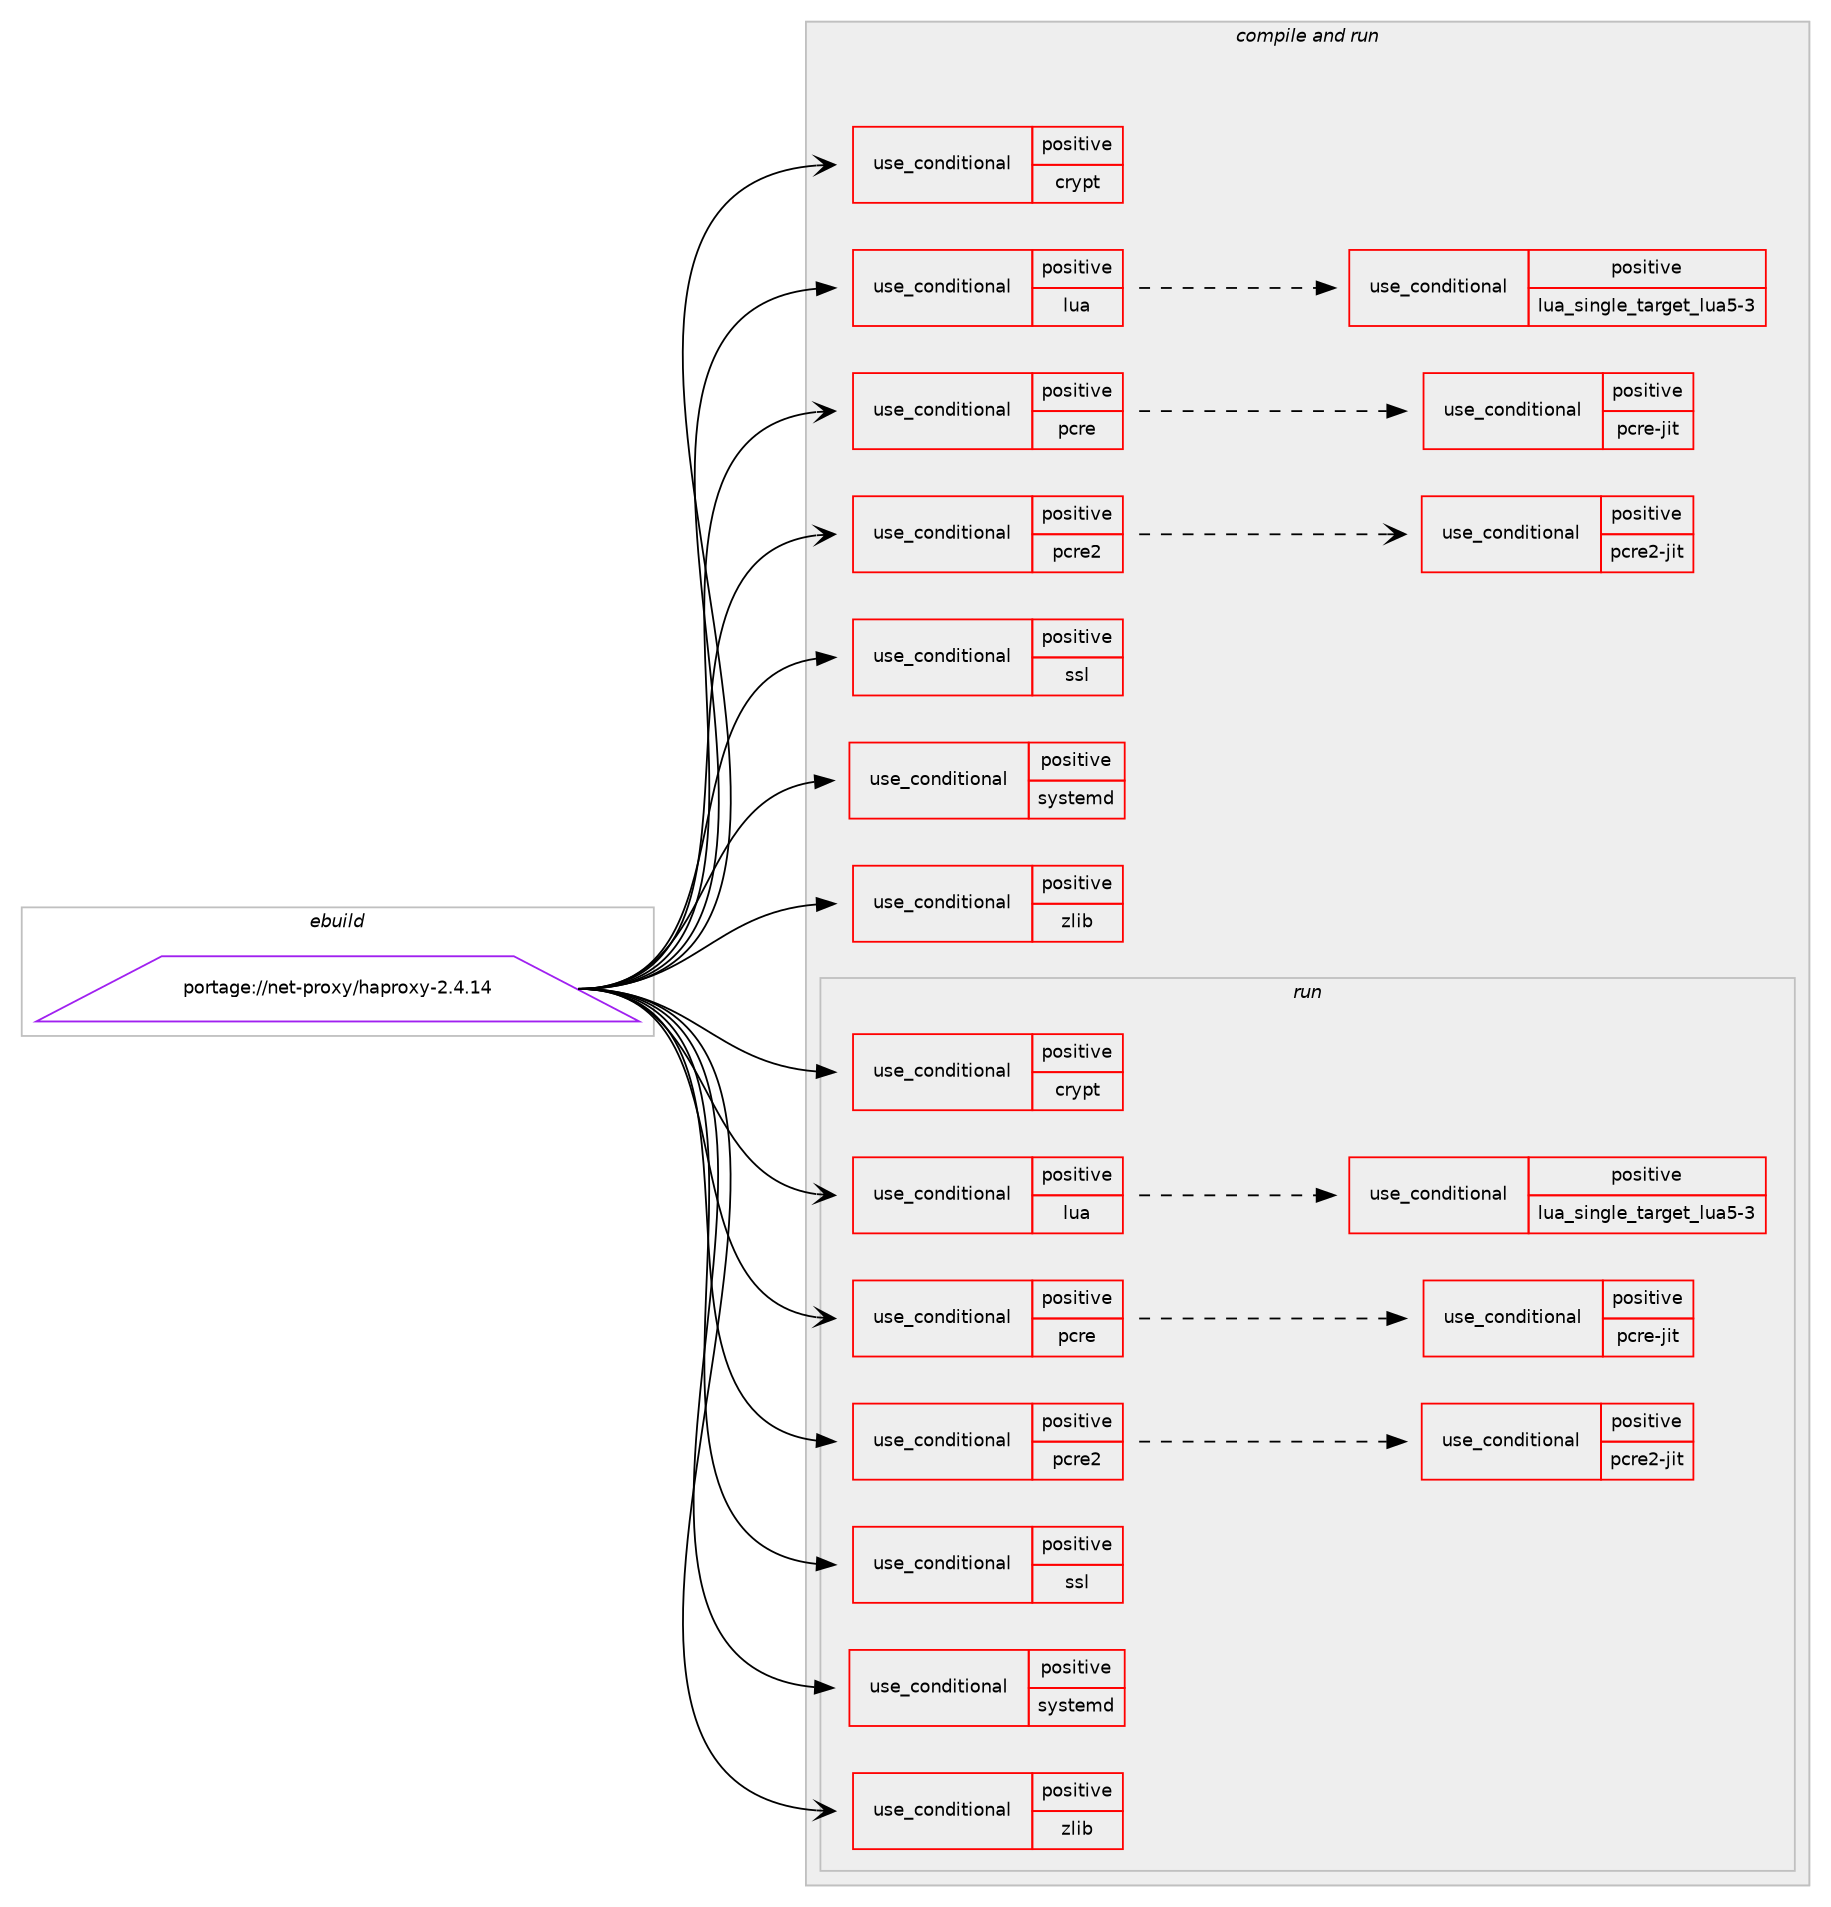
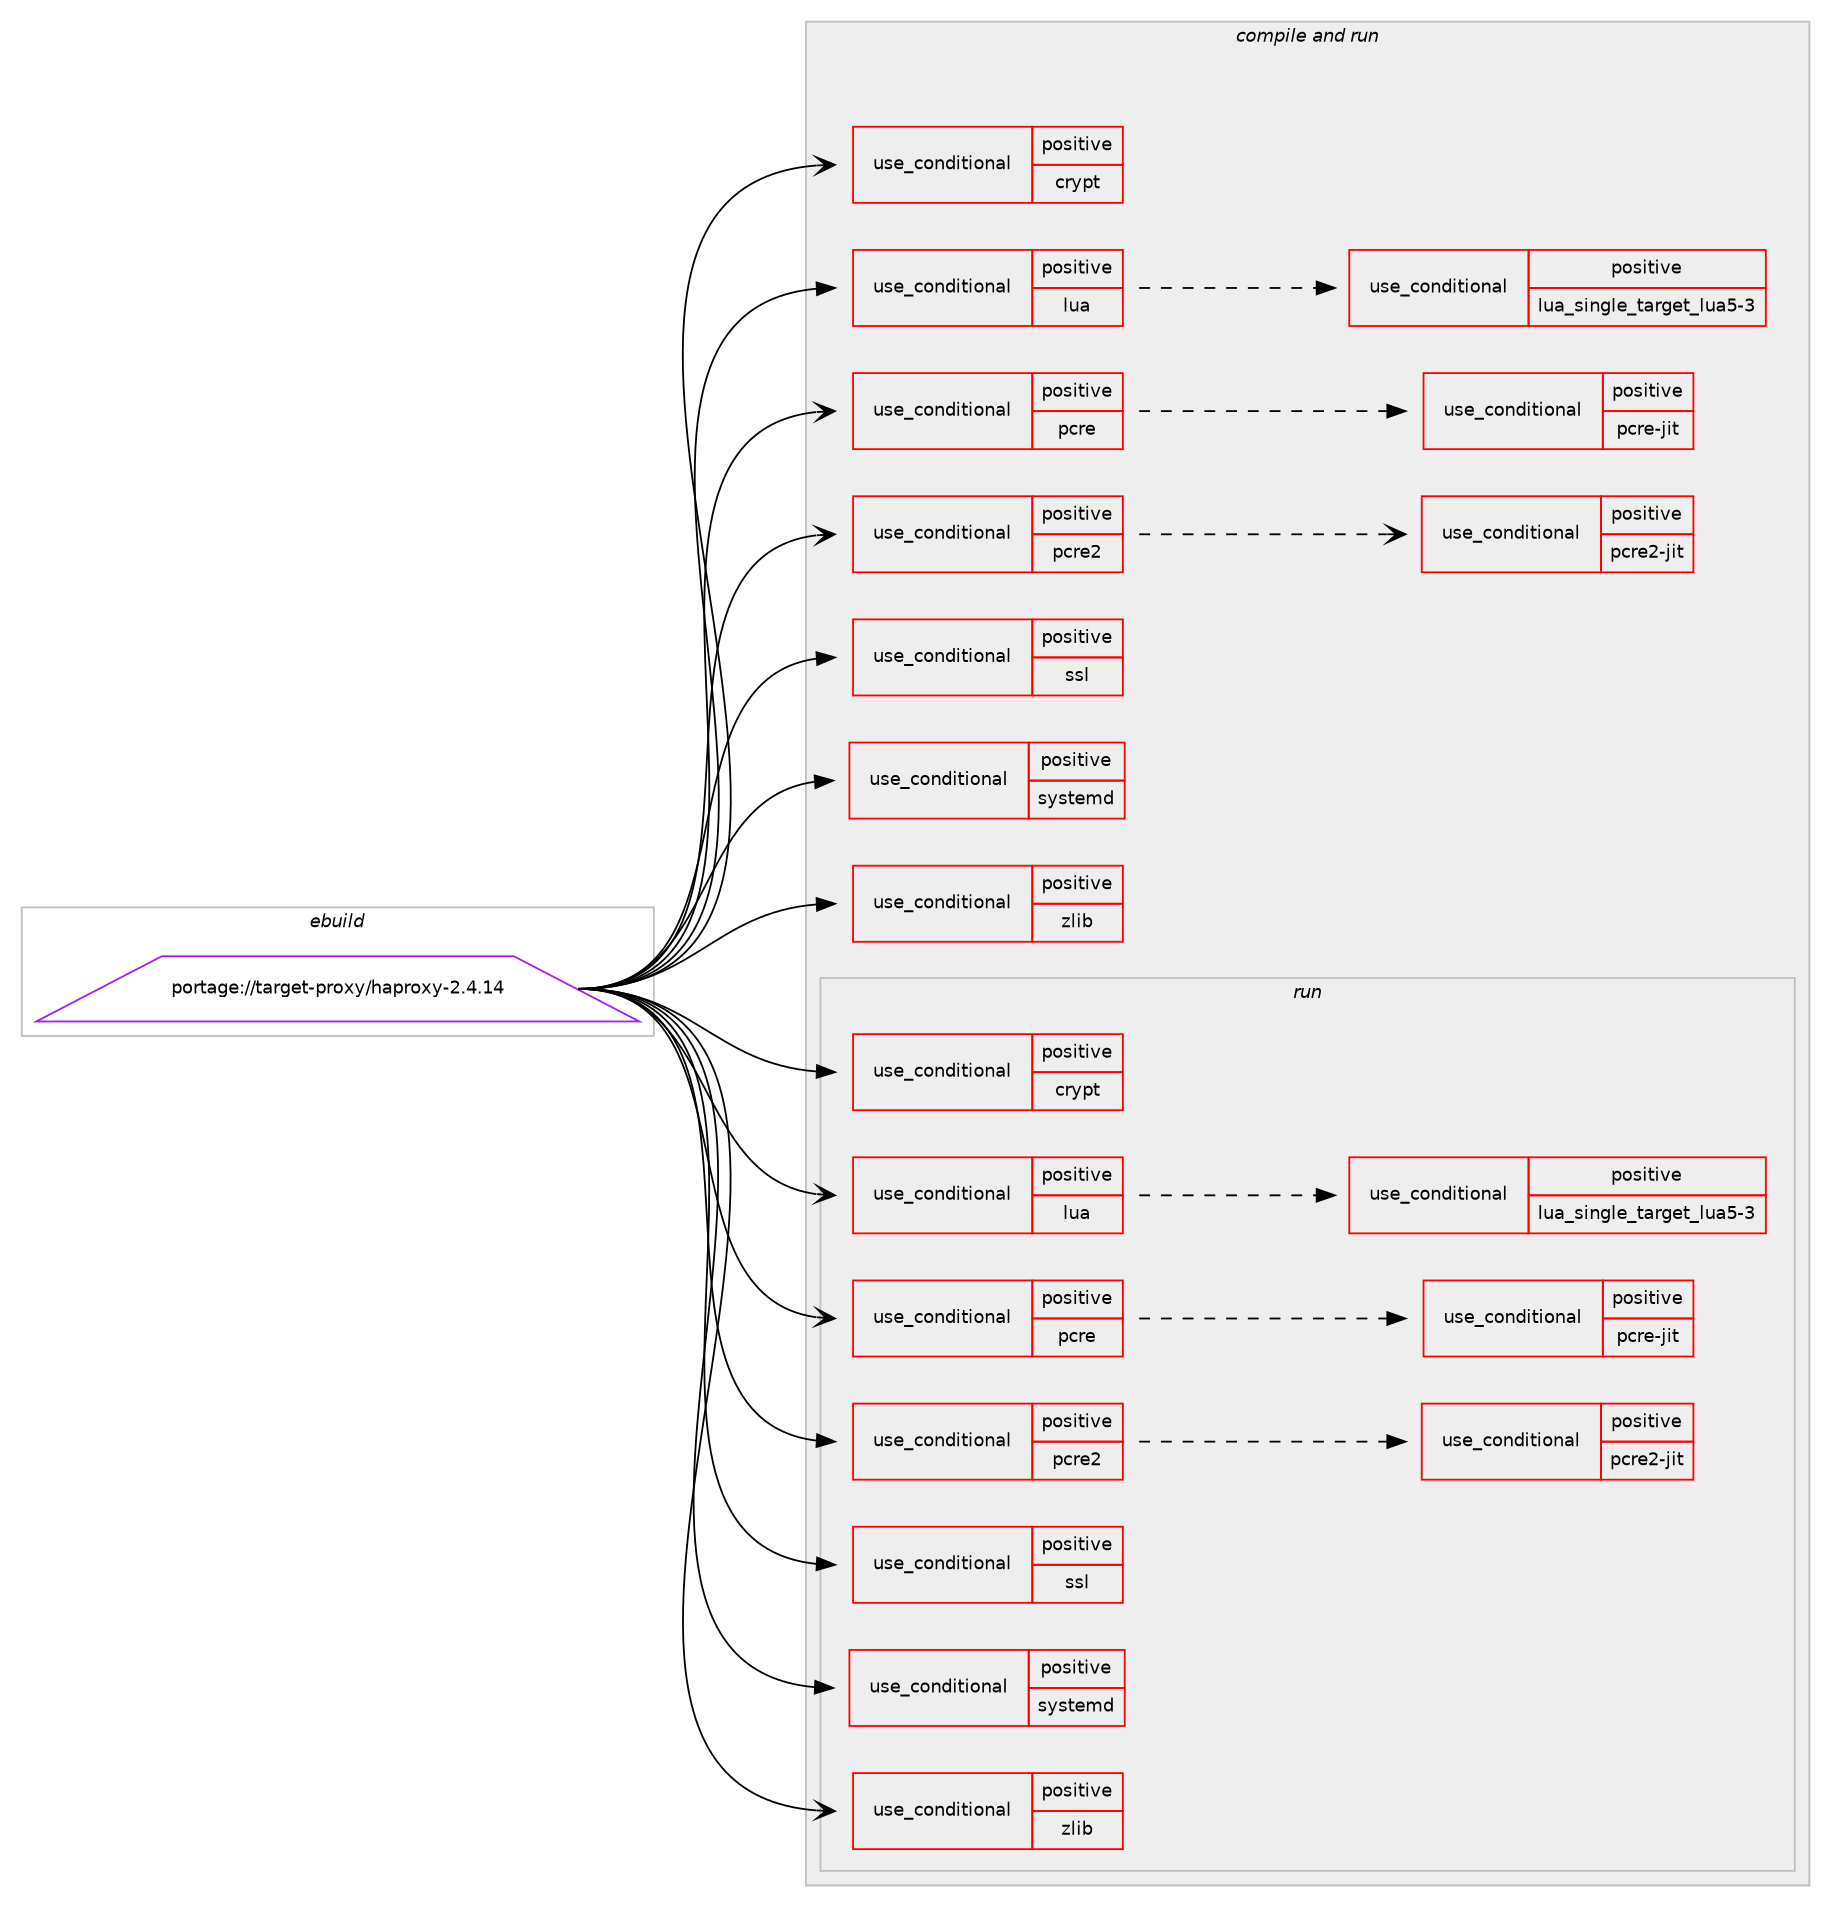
(338, 989) -> (338, 989)
